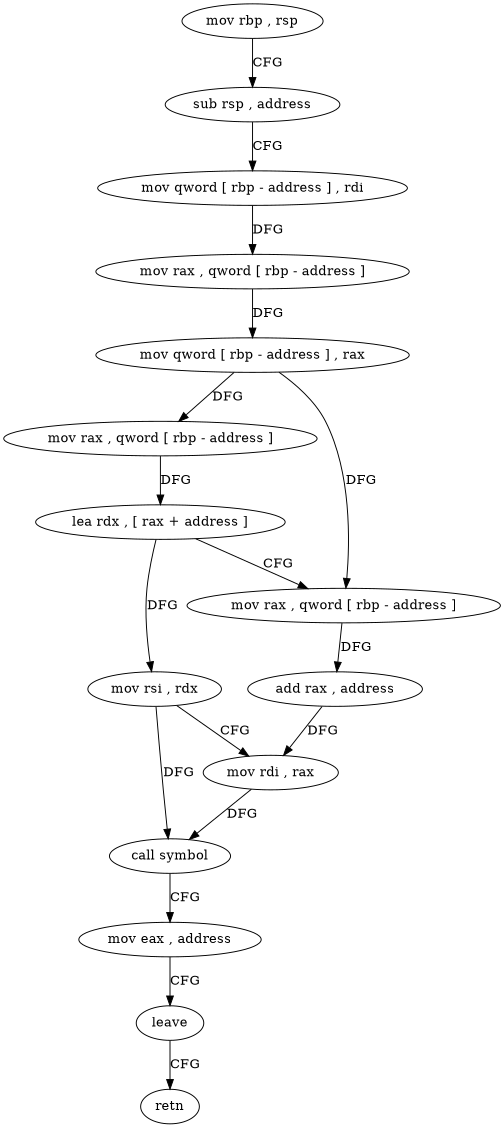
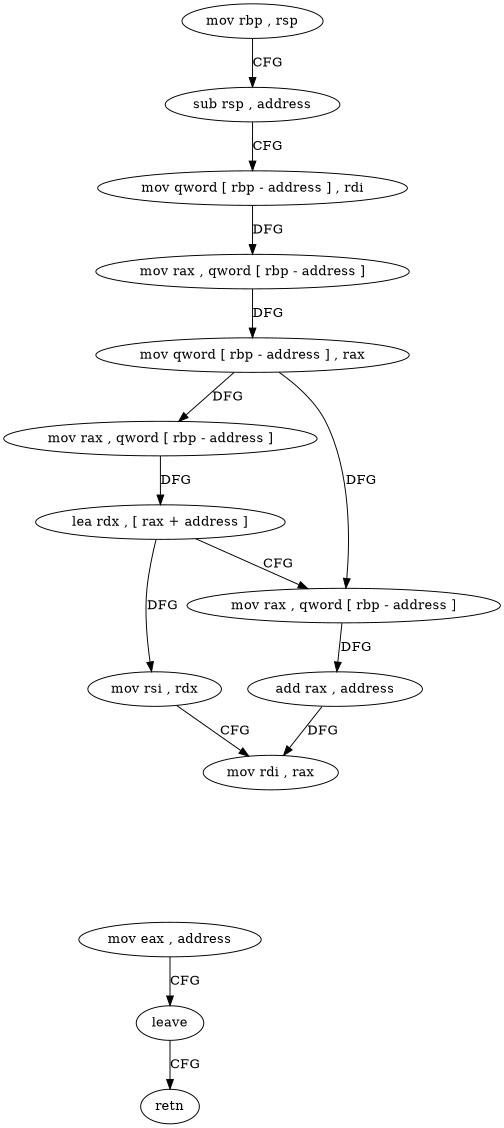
(170, 856) -> none
